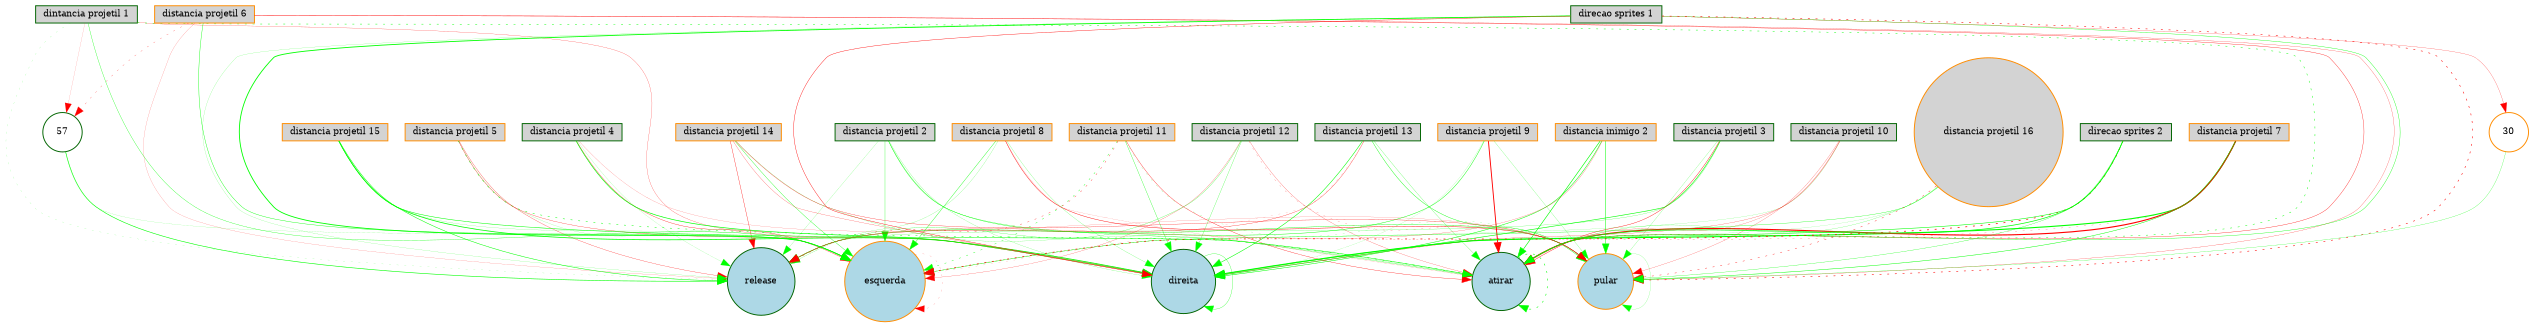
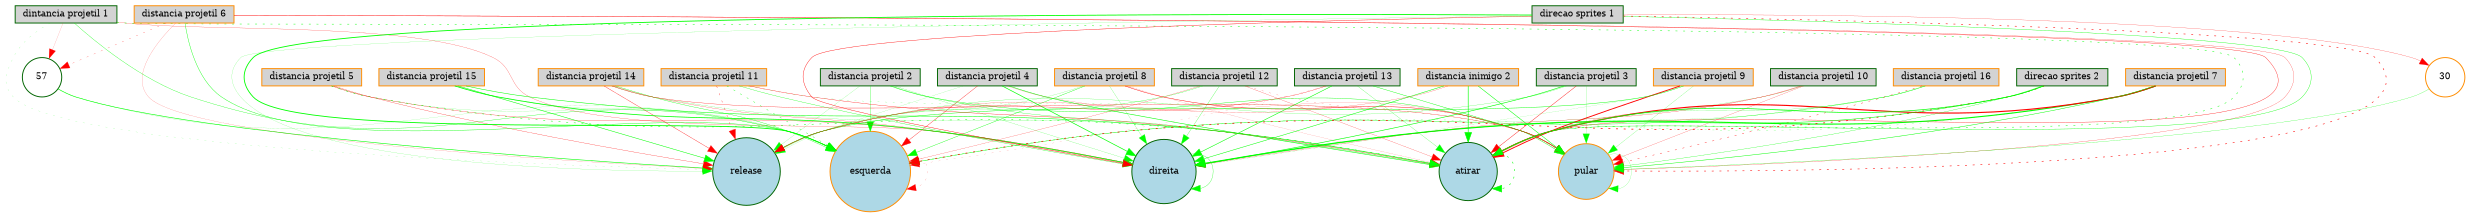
none -> (1145, 117)
(1989, 132) -> (1946, 77)
(1601, 240) -> (1538, 123)
